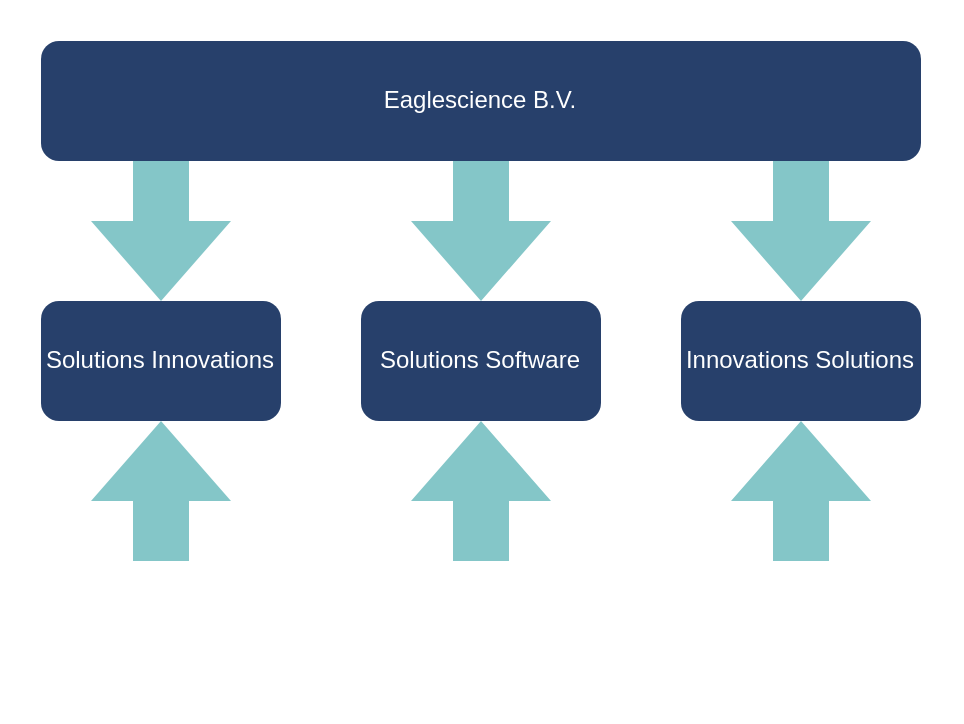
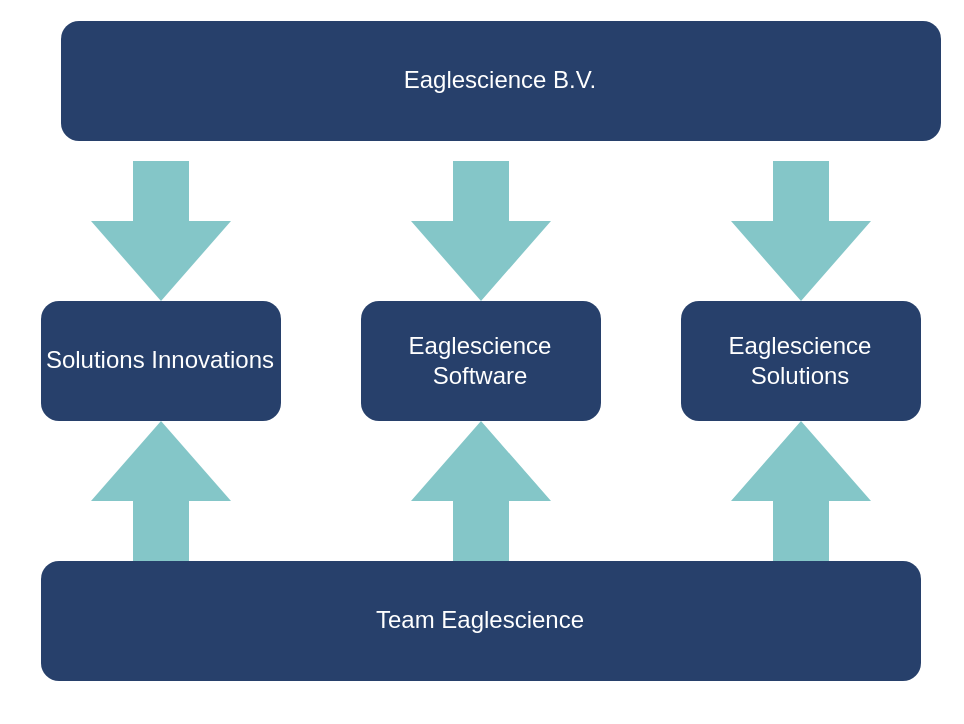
(481, 101) -> (501, 81)
(481, 361) -> (481, 361)
(801, 361) -> (801, 361)
none -> (481, 621)
